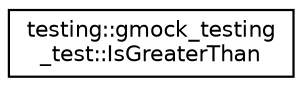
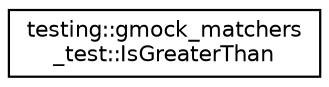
(151, 43) -> (165, 43)
